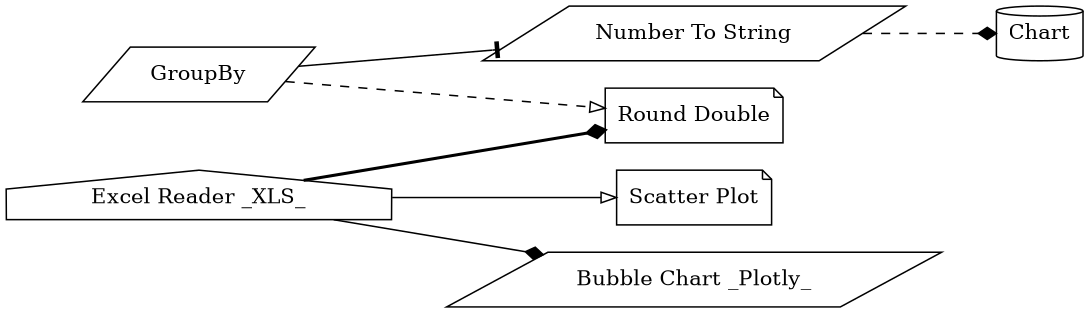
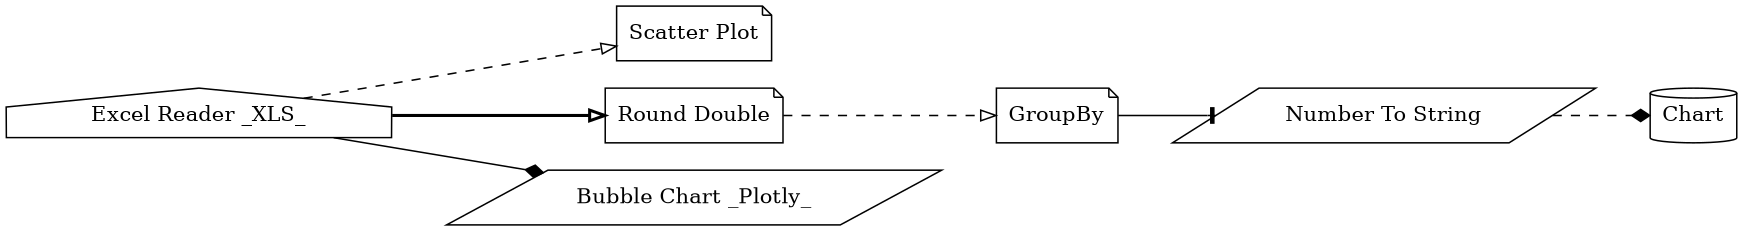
(199, 74) -> (1057, 115)
(438, 94) -> (882, 115)
(445, 157) -> (491, 115)
(497, 198) -> (452, 73)
